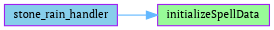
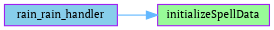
(61, 15) -> (61, 15)
